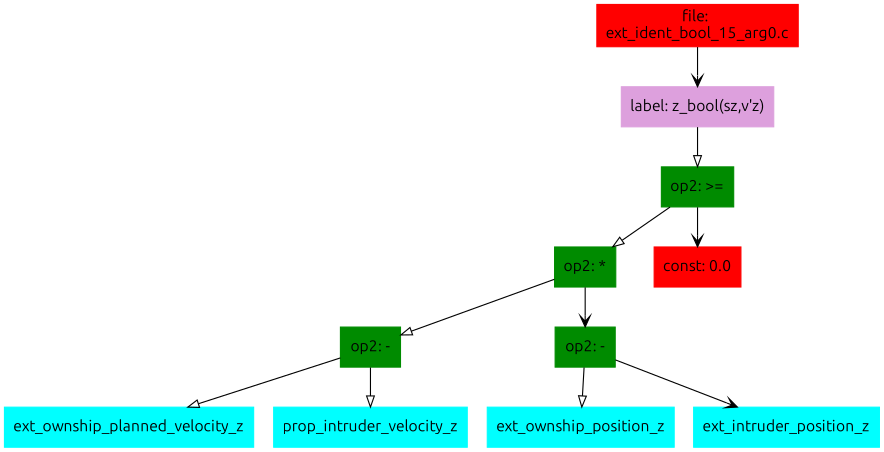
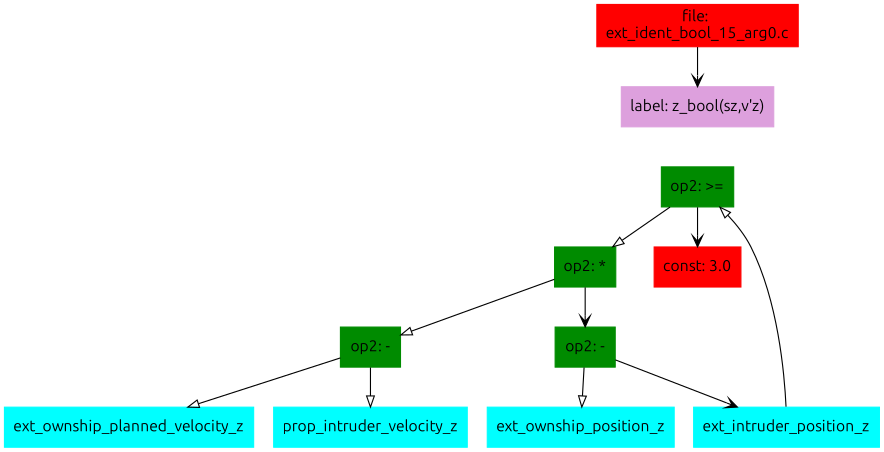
(698, 141) -> (772, 306)
(698, 267) -> (698, 267)
